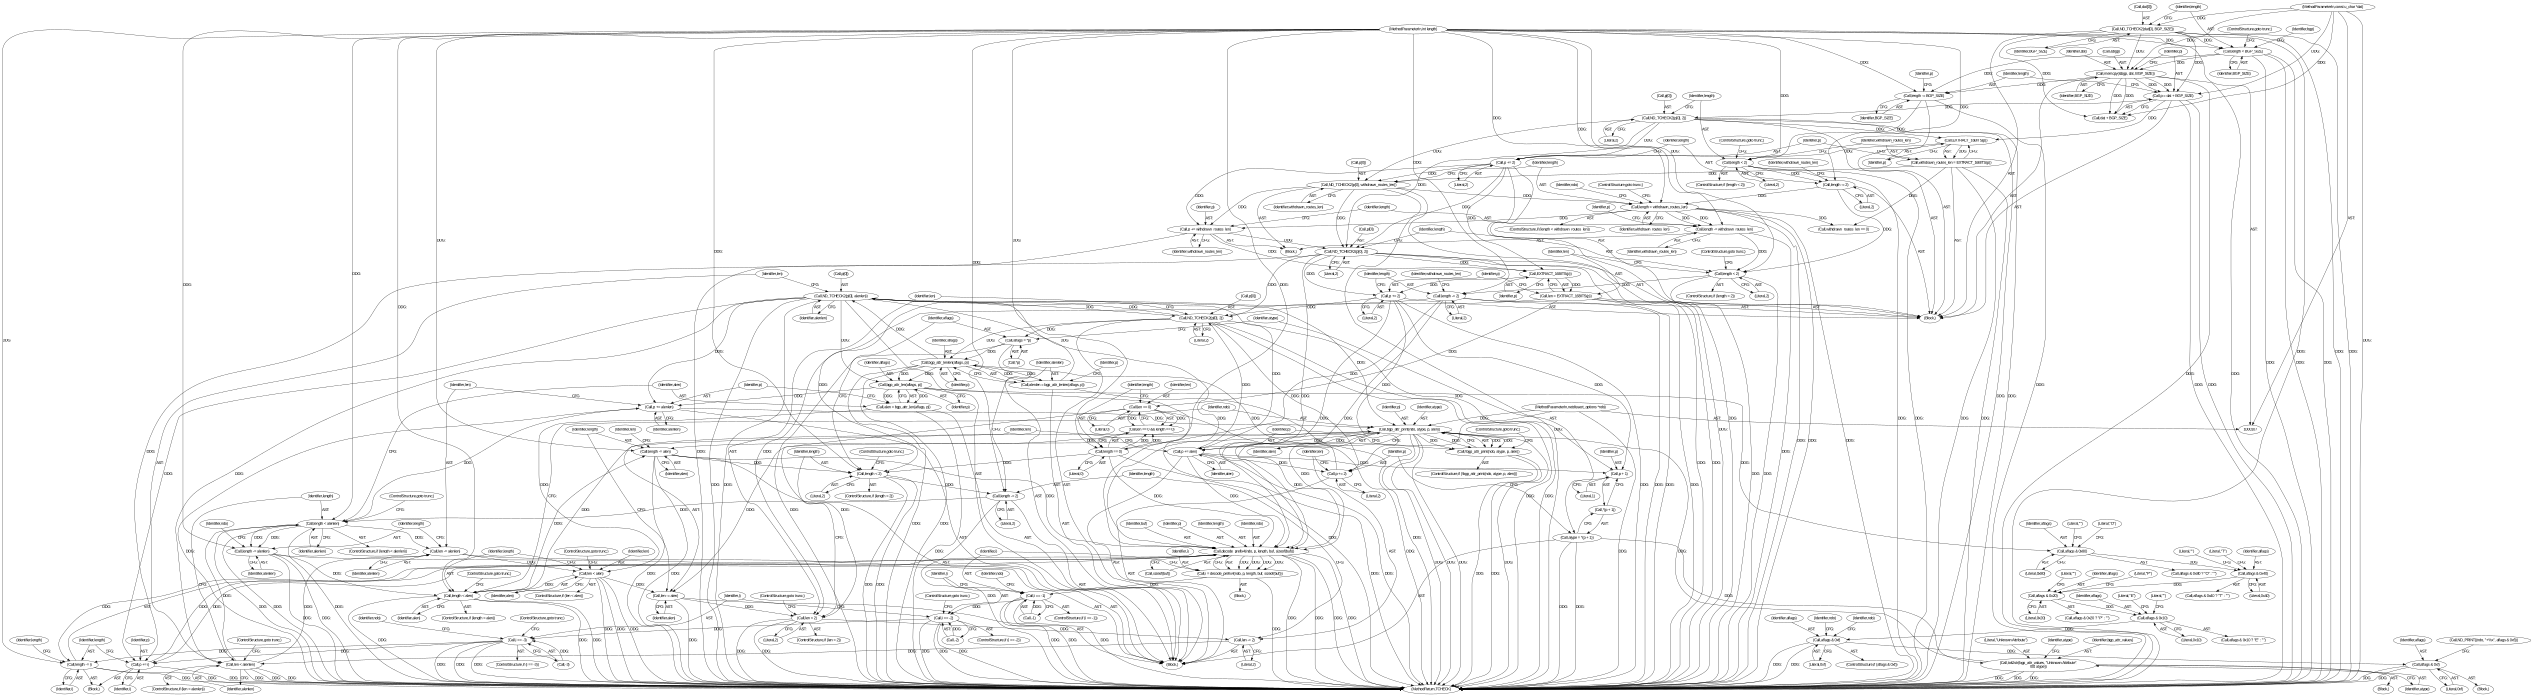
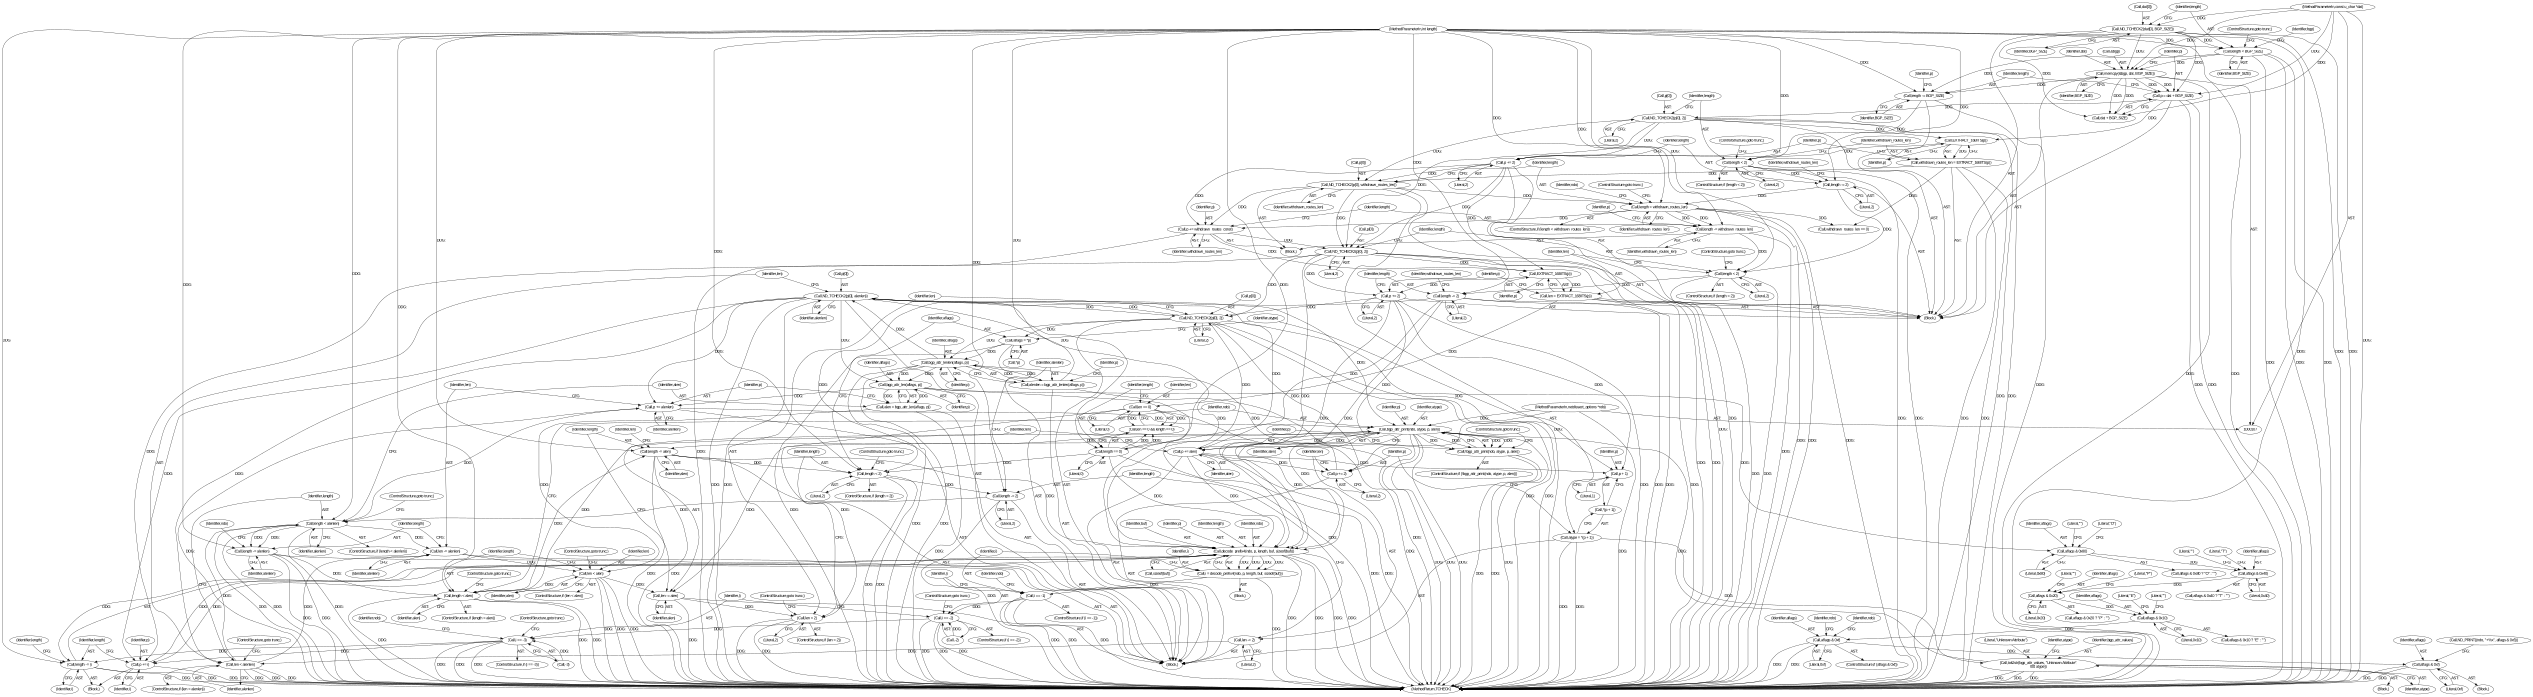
(1205, 229) -> (1205, 229)
(1028, 311) -> none
(1016, 352) -> (1016, 352)
(1030, 618) -> none
(1024, 629) -> none
